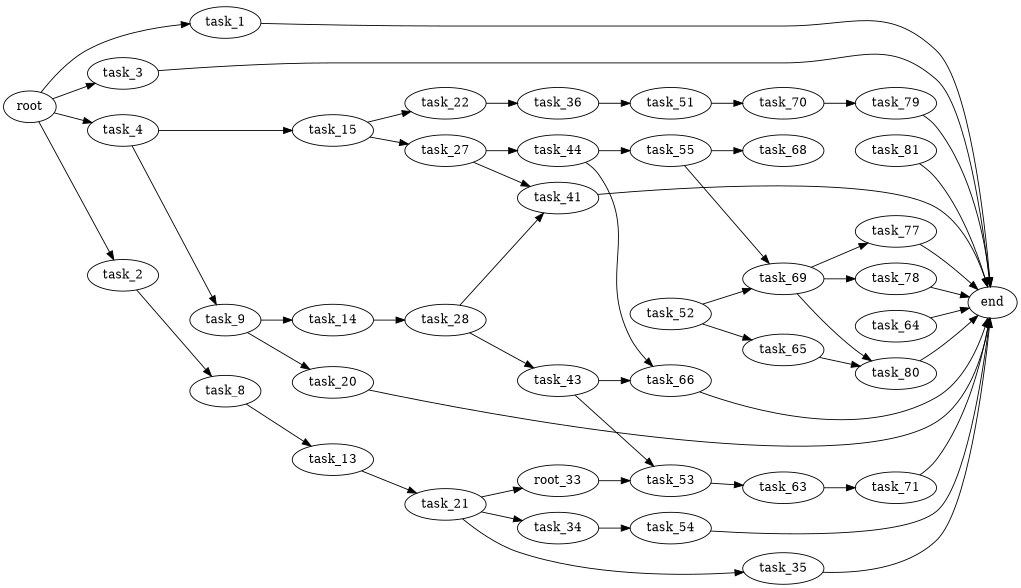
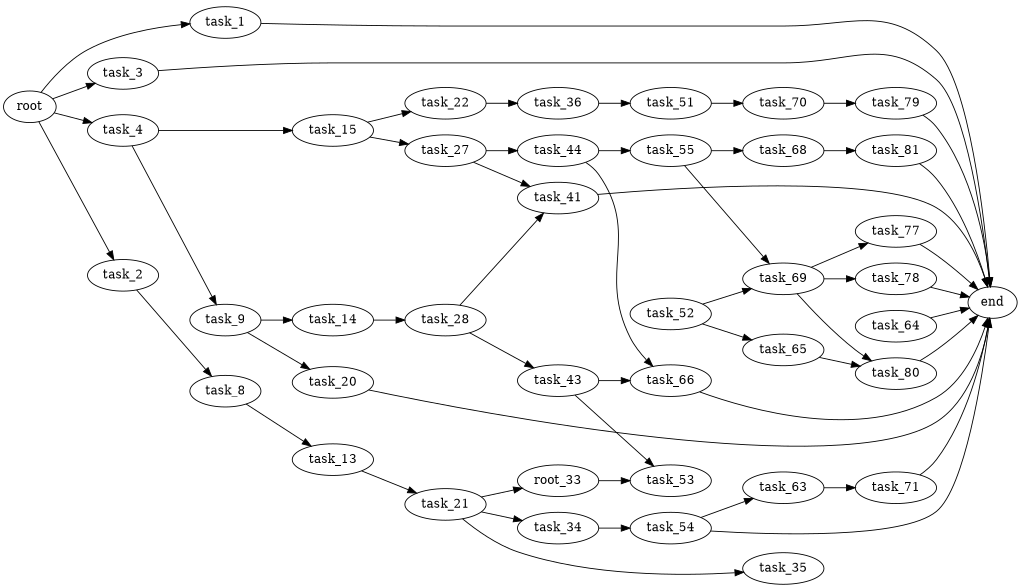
none -> (835, 151)
(723, 484) -> (723, 509)
(959, 496) -> none
